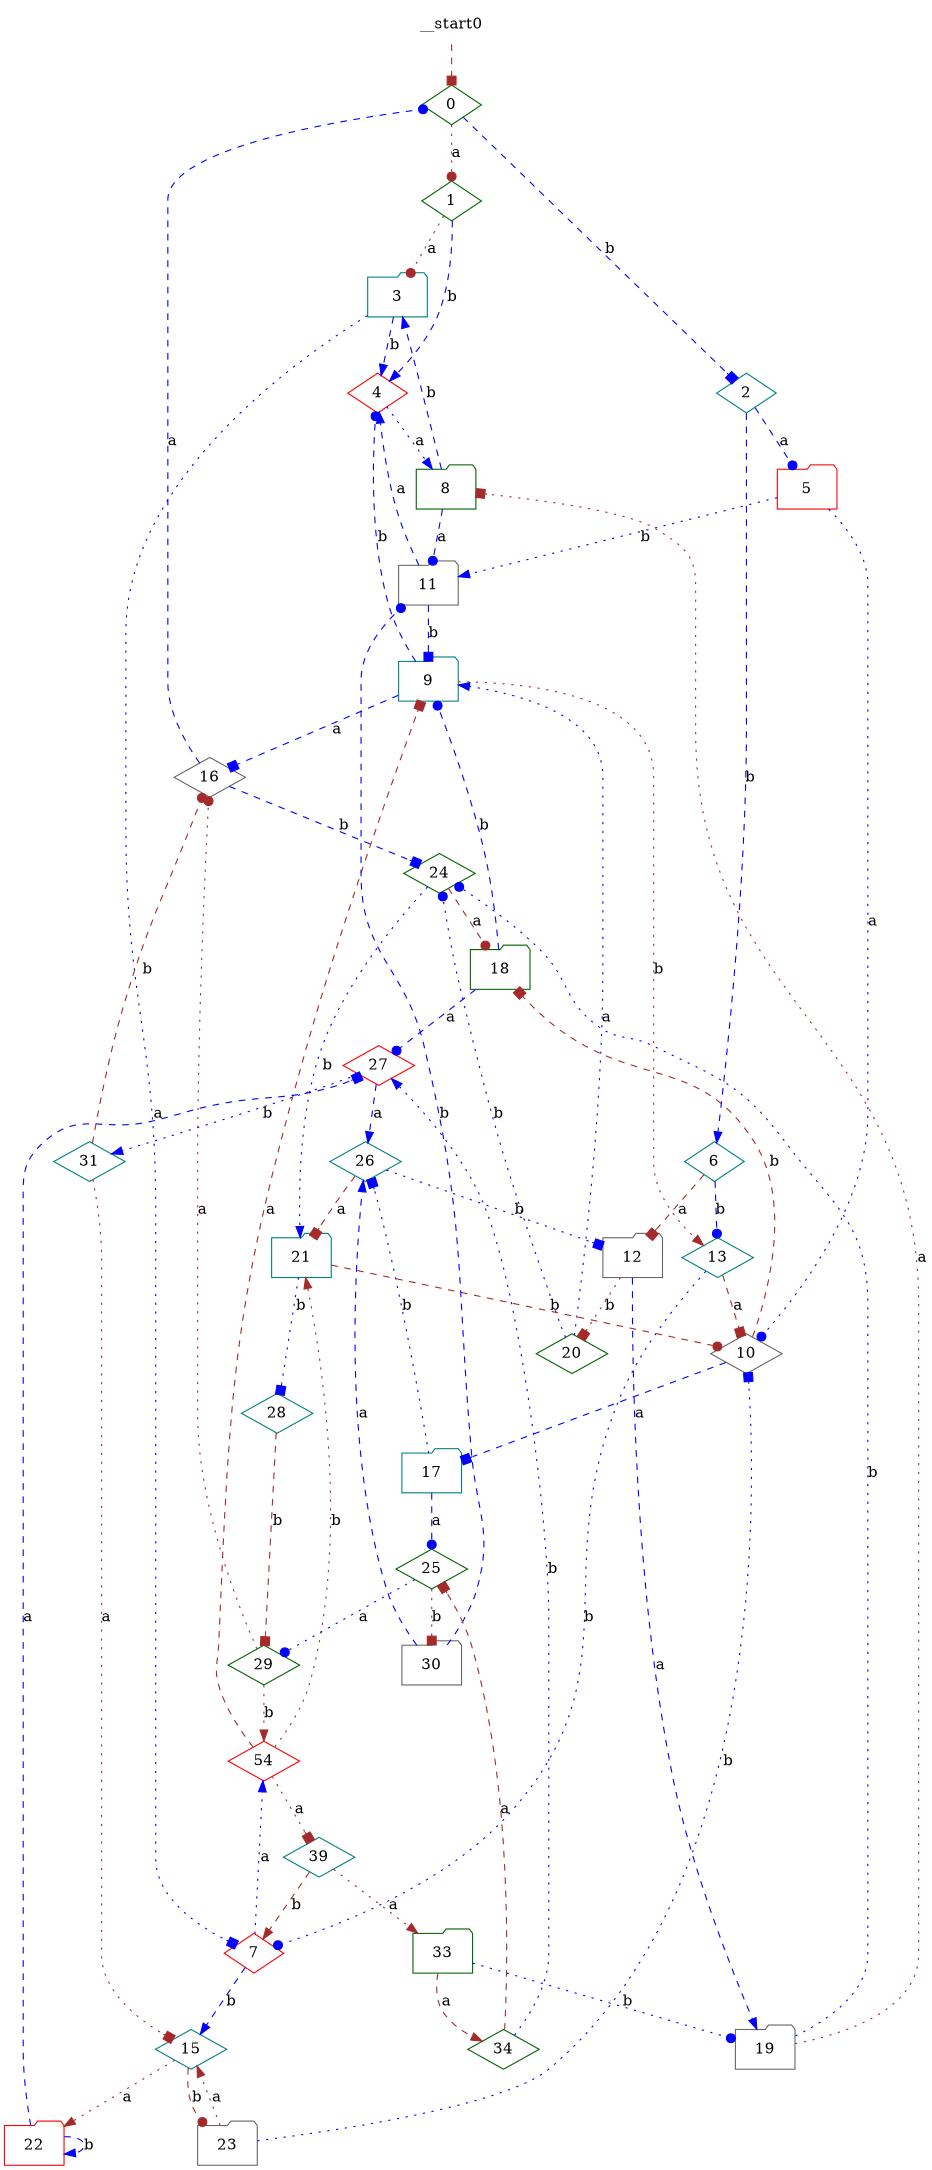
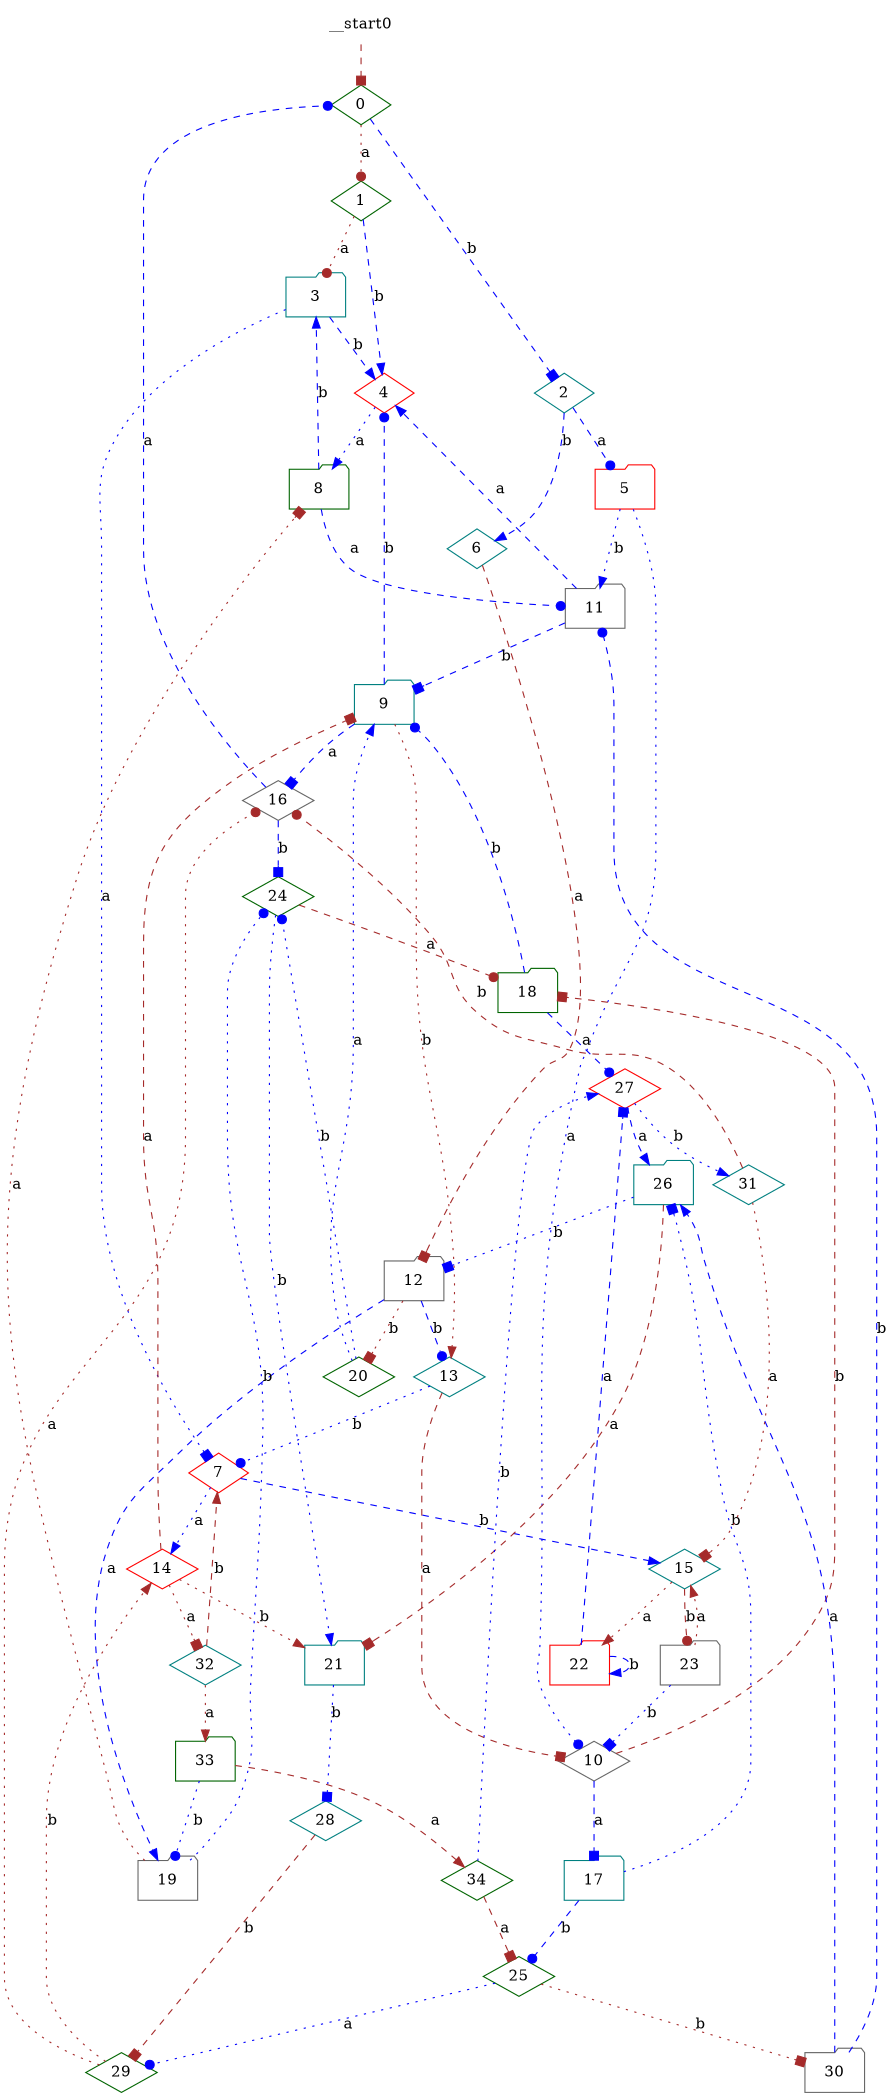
(365, 1162) -> (664, 1185)
(716, 1205) -> (431, 1326)
(522, 1305) -> none
(437, 1521) -> (566, 1928)
(264, 1761) -> (162, 1569)
(319, 1857) -> (205, 1665)
